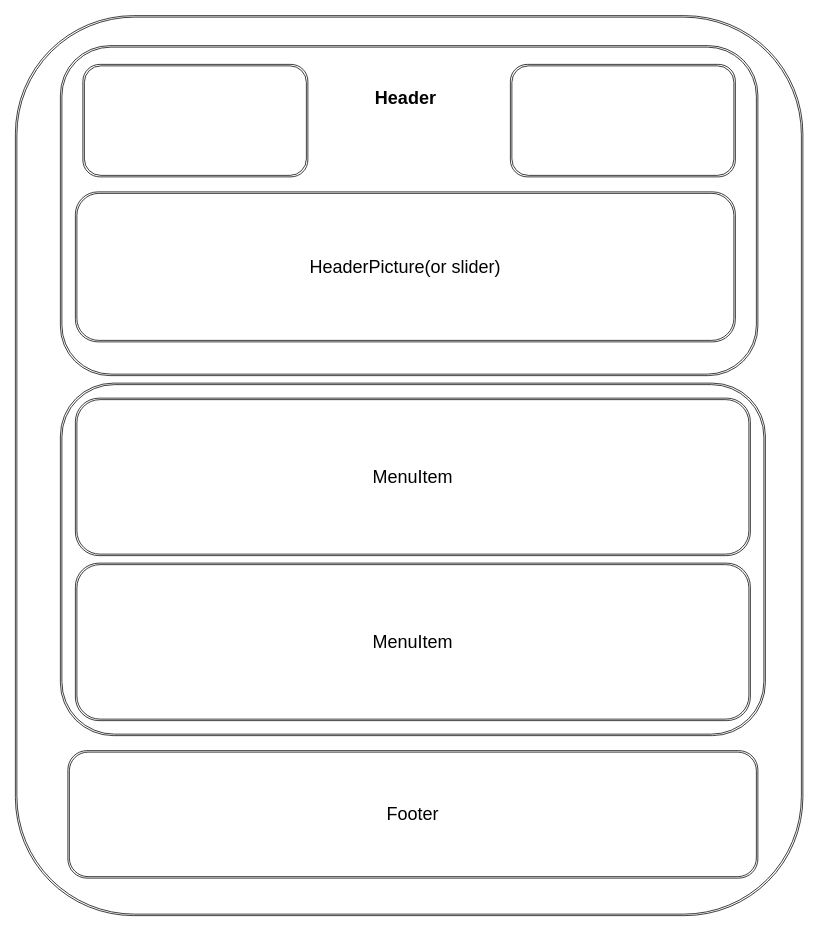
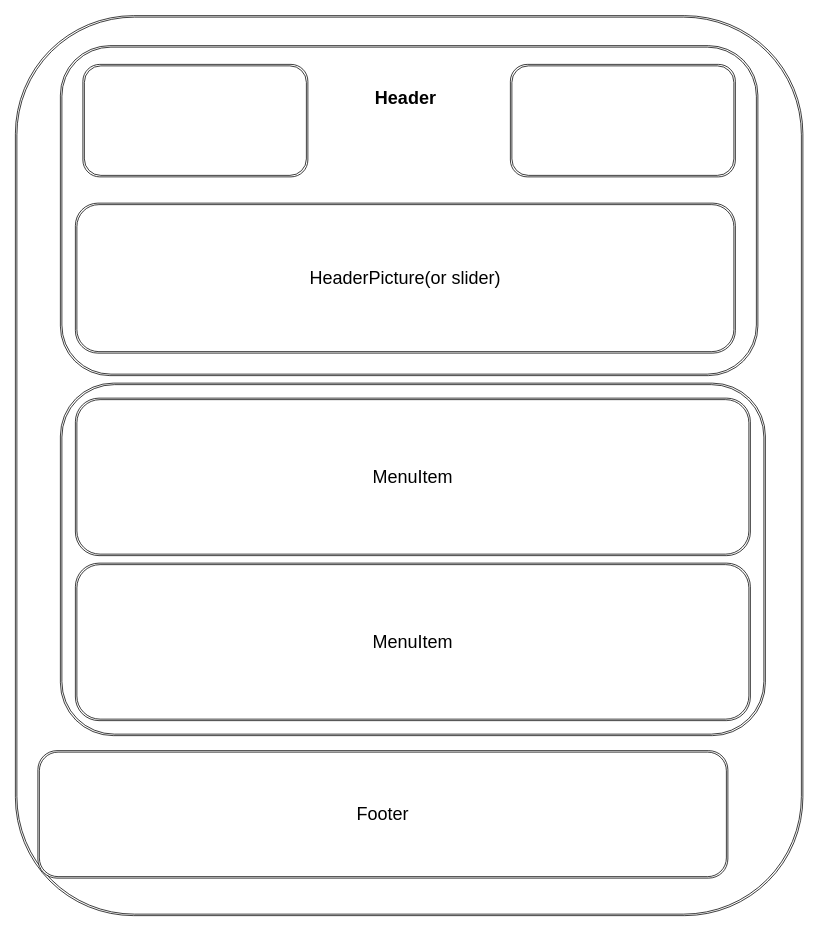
(405, 267) -> (405, 278)
(413, 814) -> (383, 814)
